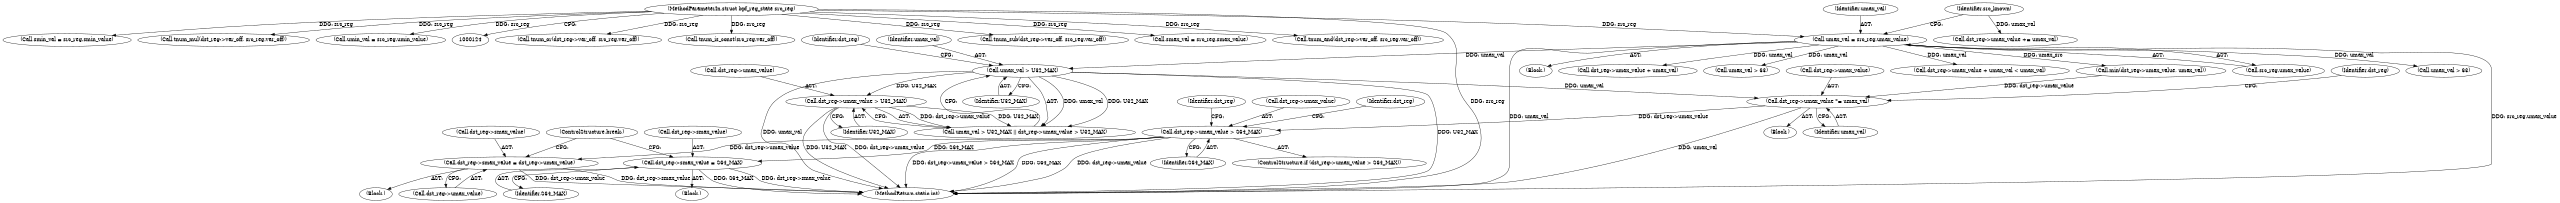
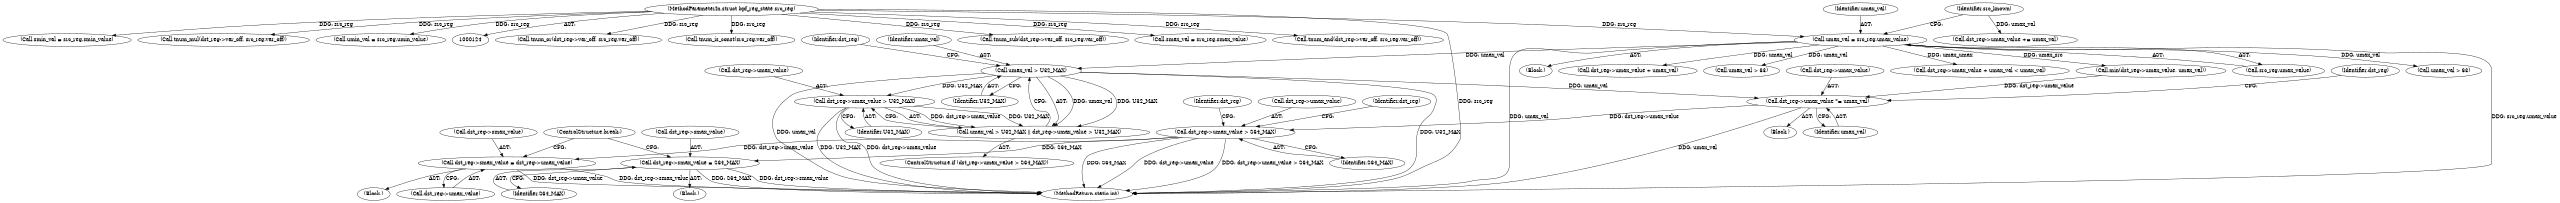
(571, 25) -> (571, 25)
(1947, 55) -> (1950, 55)
(1268, 147) -> (999, 145)
